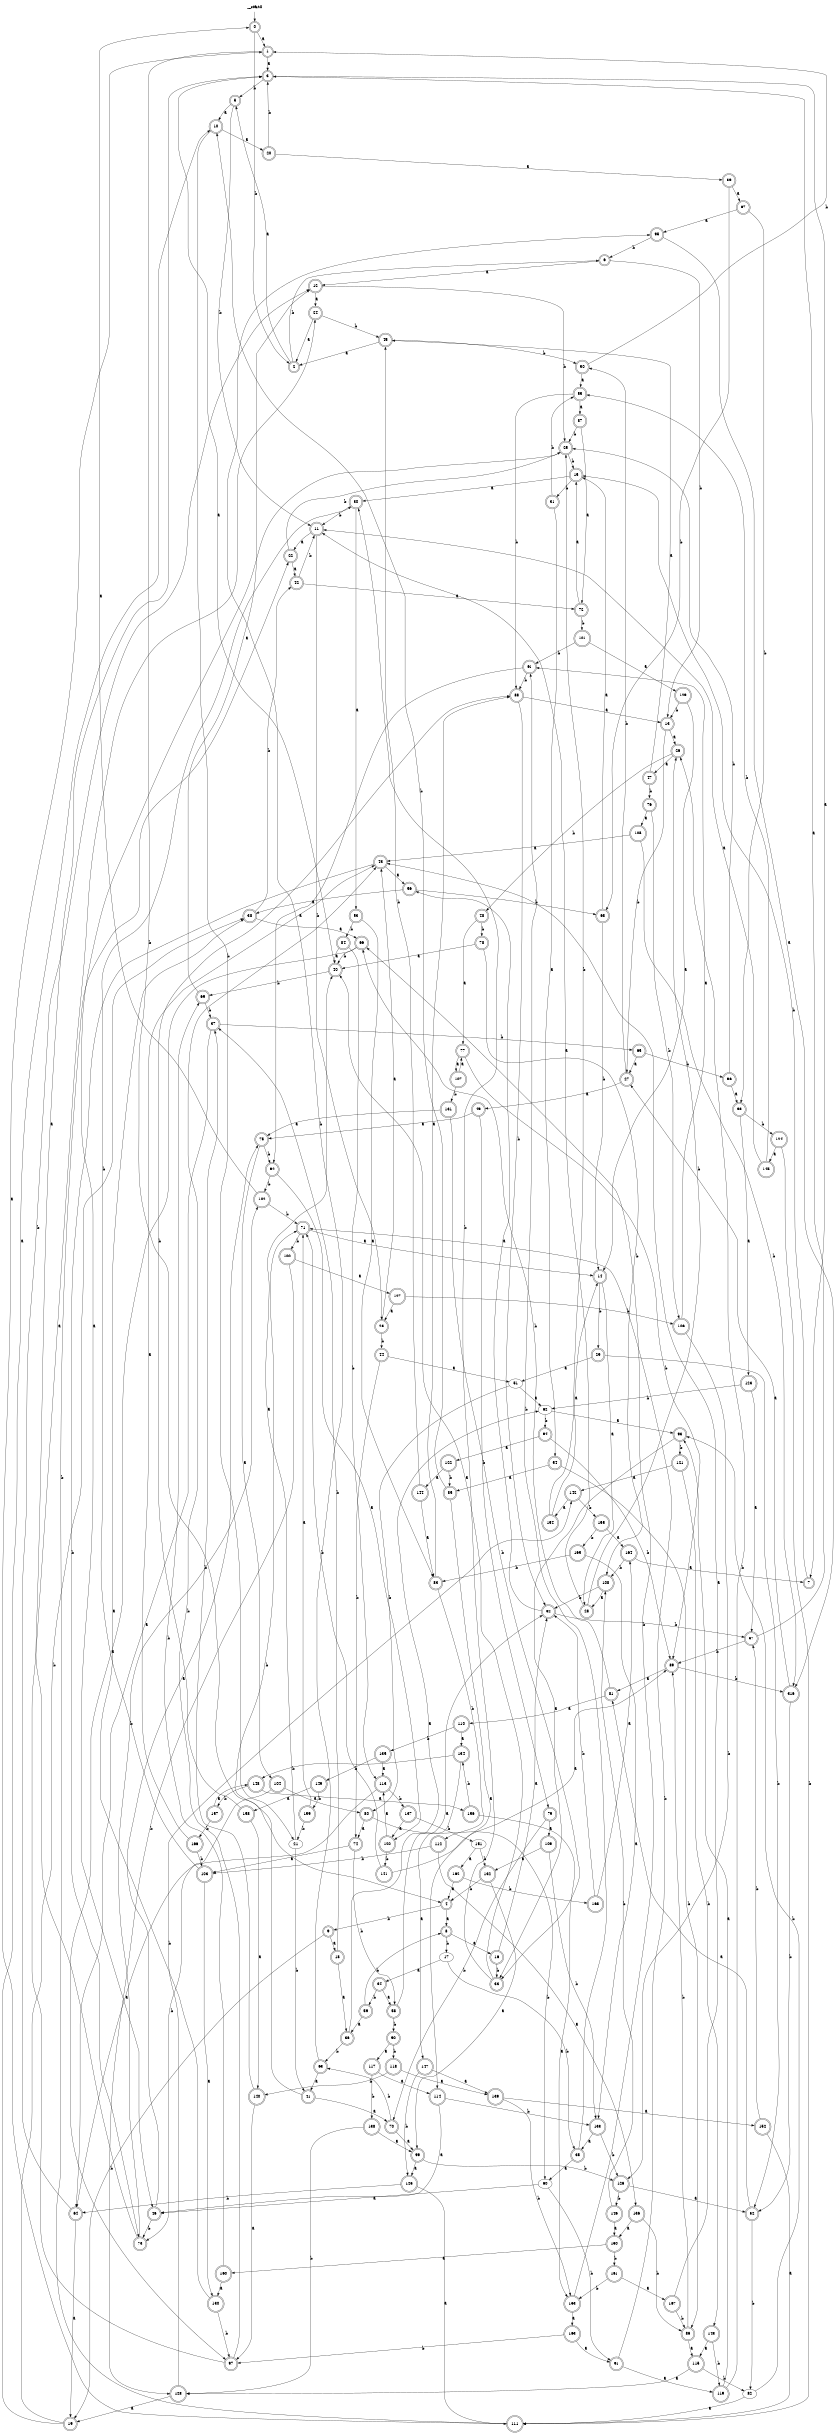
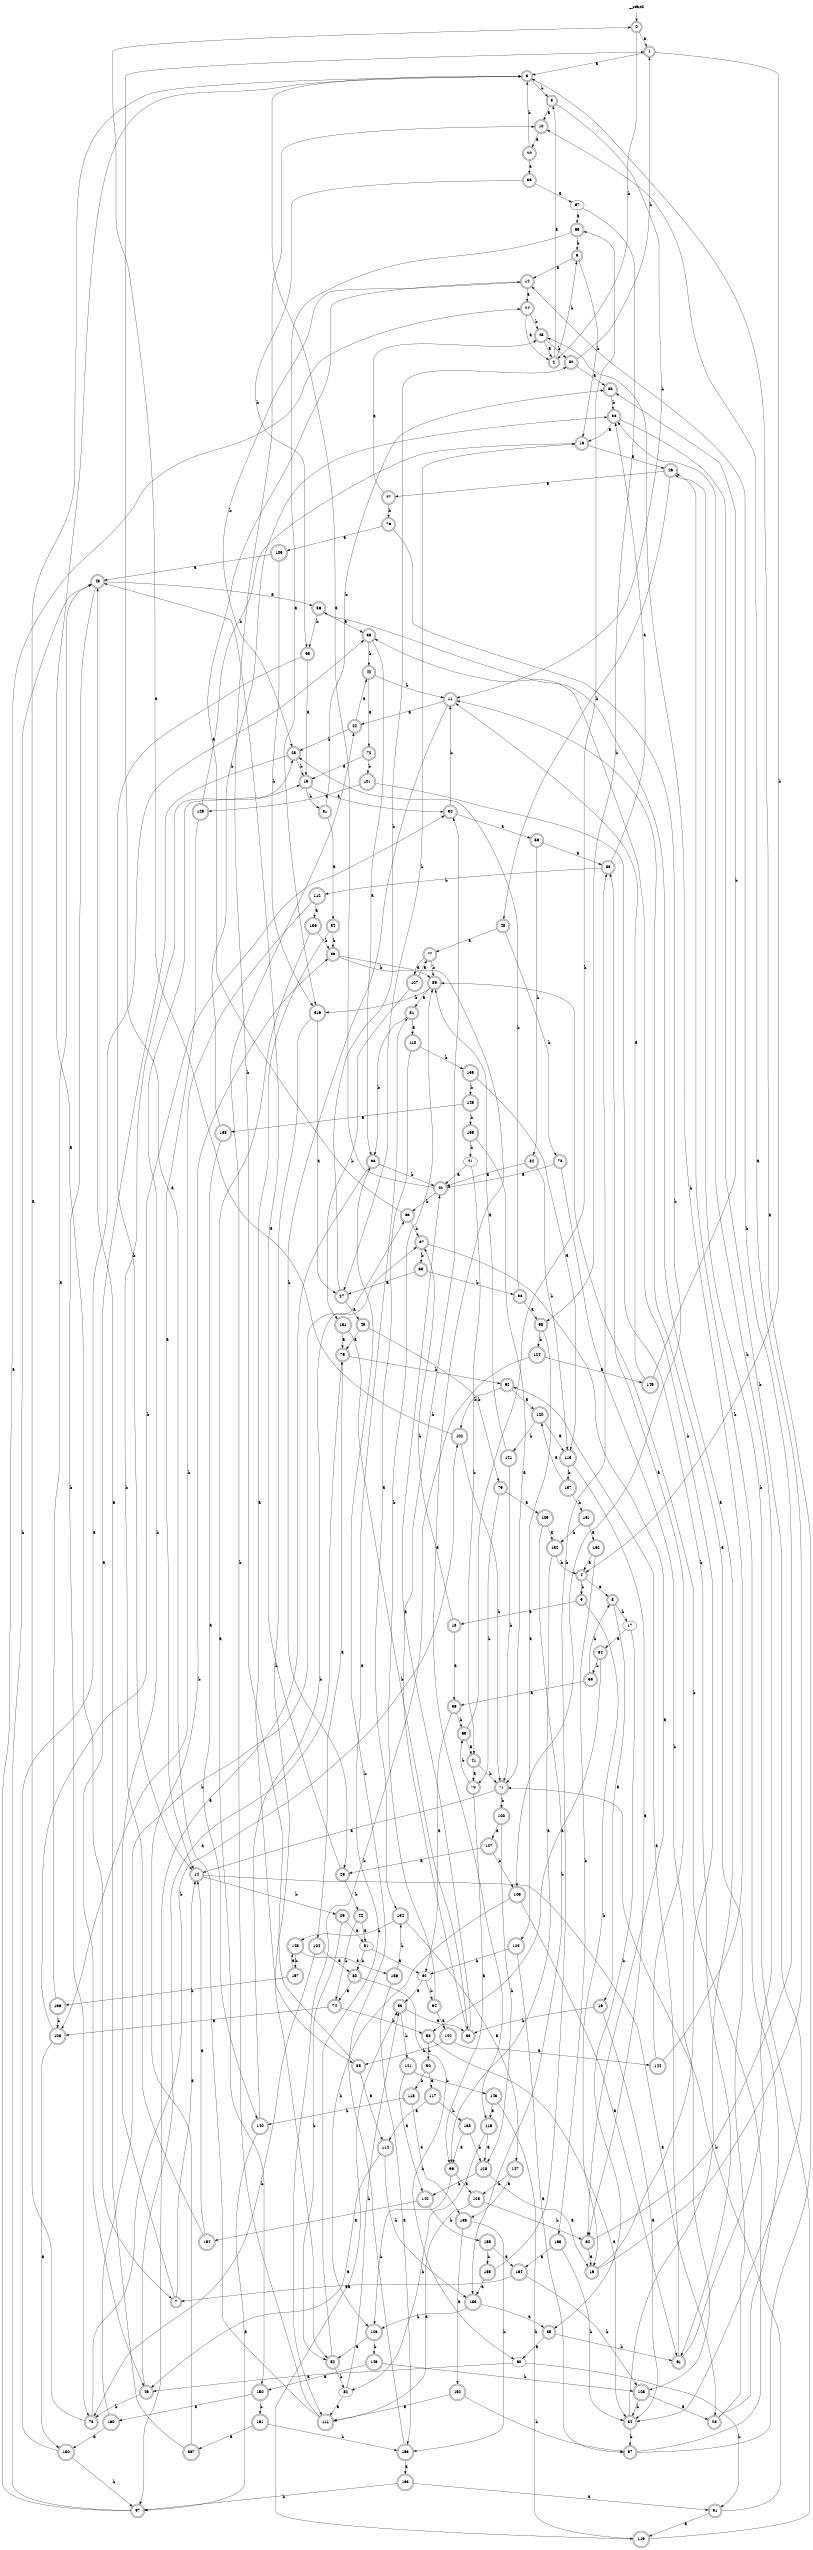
(743, 207) -> (577, 205)
(580, 421) -> none
(226, 948) -> none
(479, 1844) -> (586, 1518)
none -> (191, 2091)
(672, 2304) -> (191, 2452)
